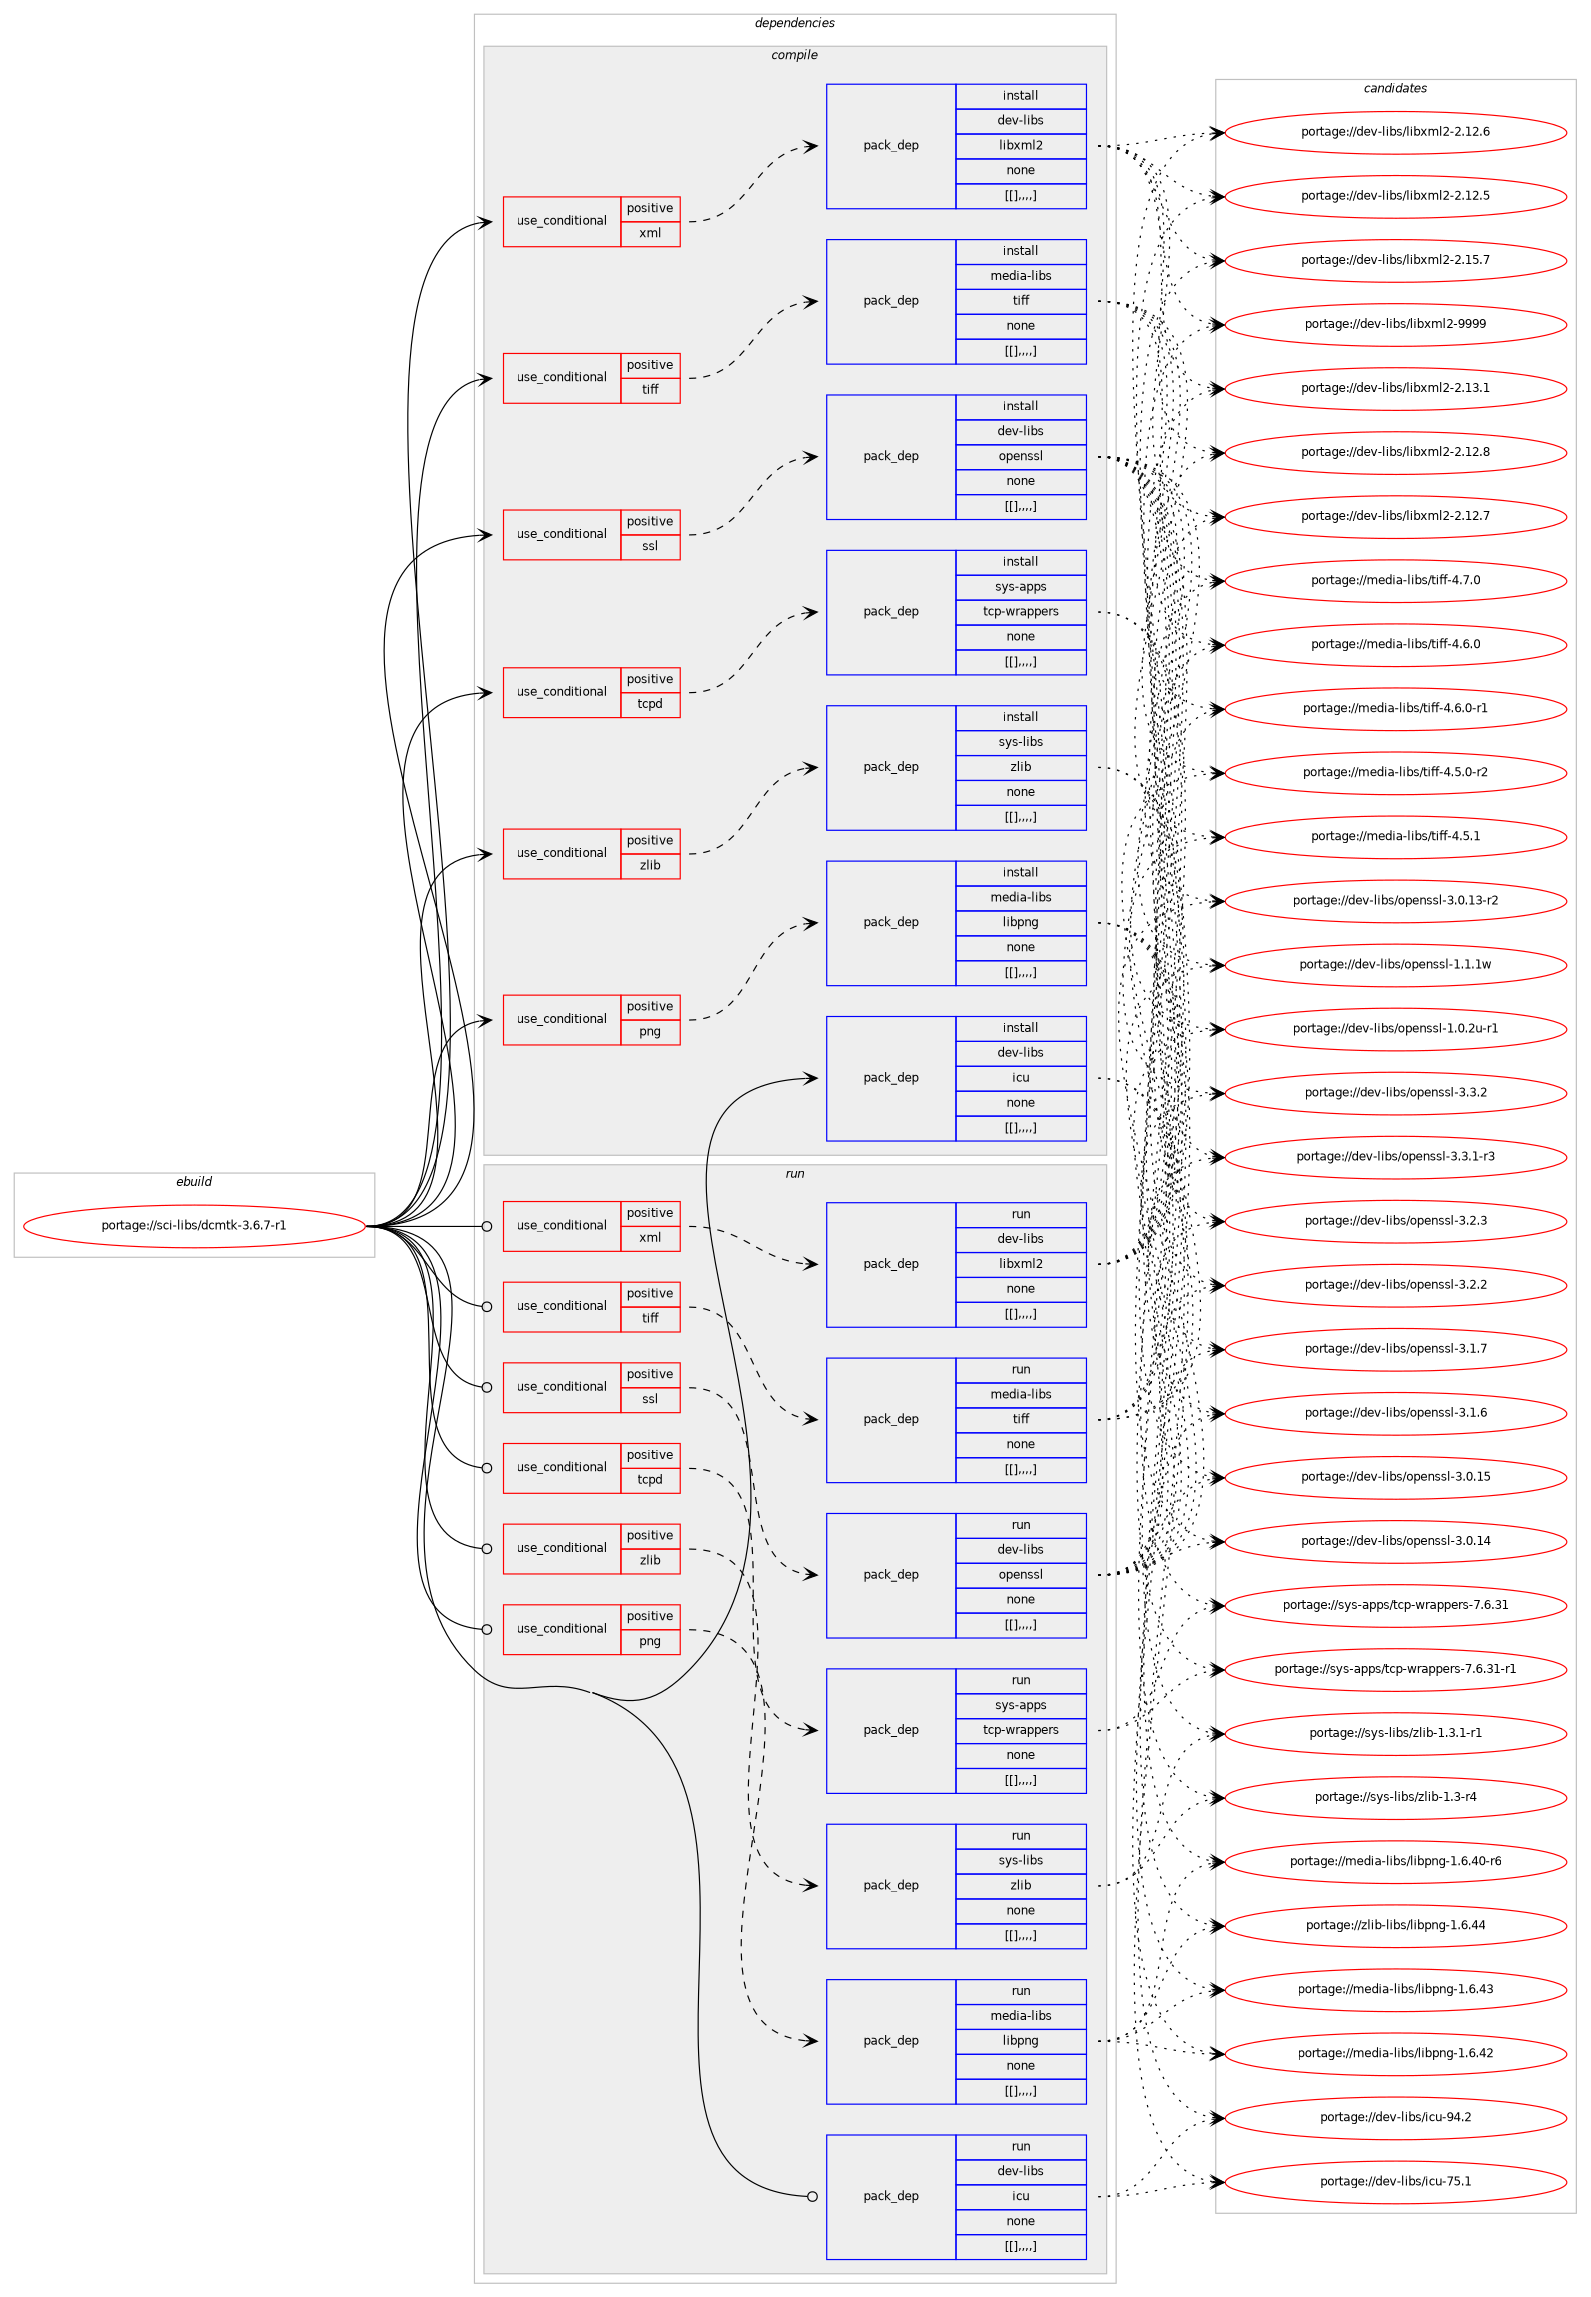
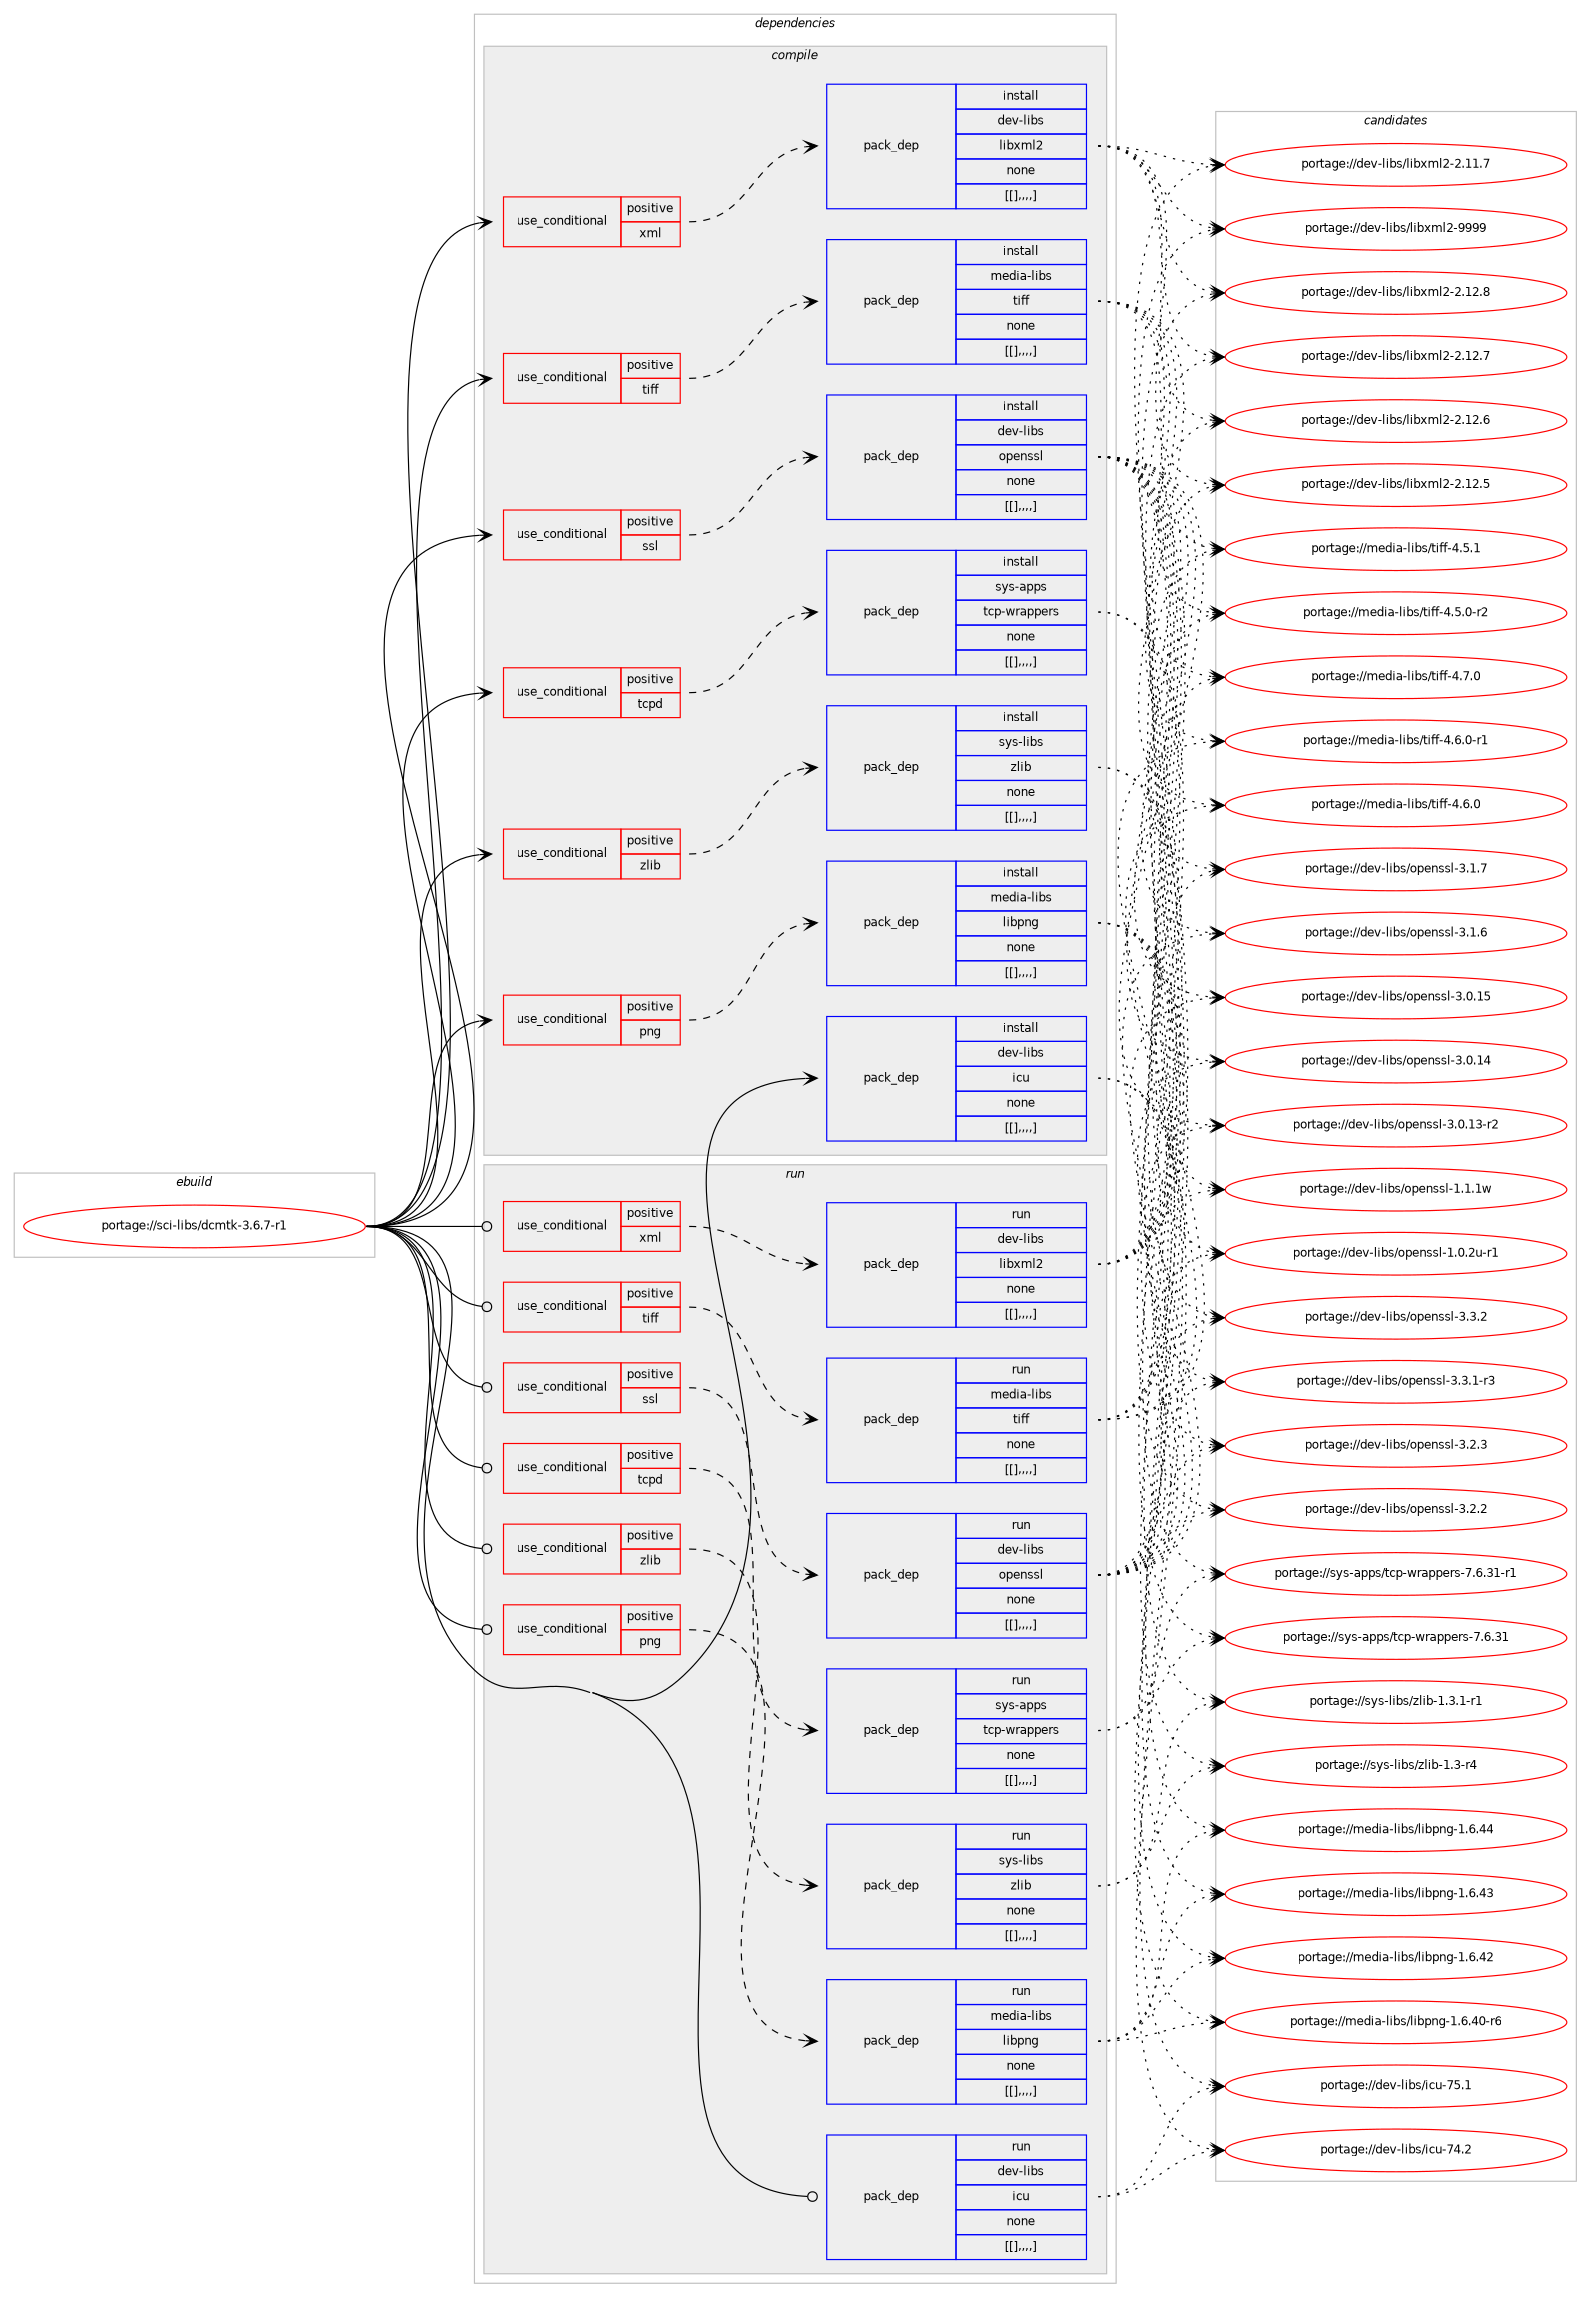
(1396, 261) -> (1396, 165)
(1396, 389) -> none
(1396, 1926) -> (1396, 1830)
(1396, 2118) -> (1396, 2150)
